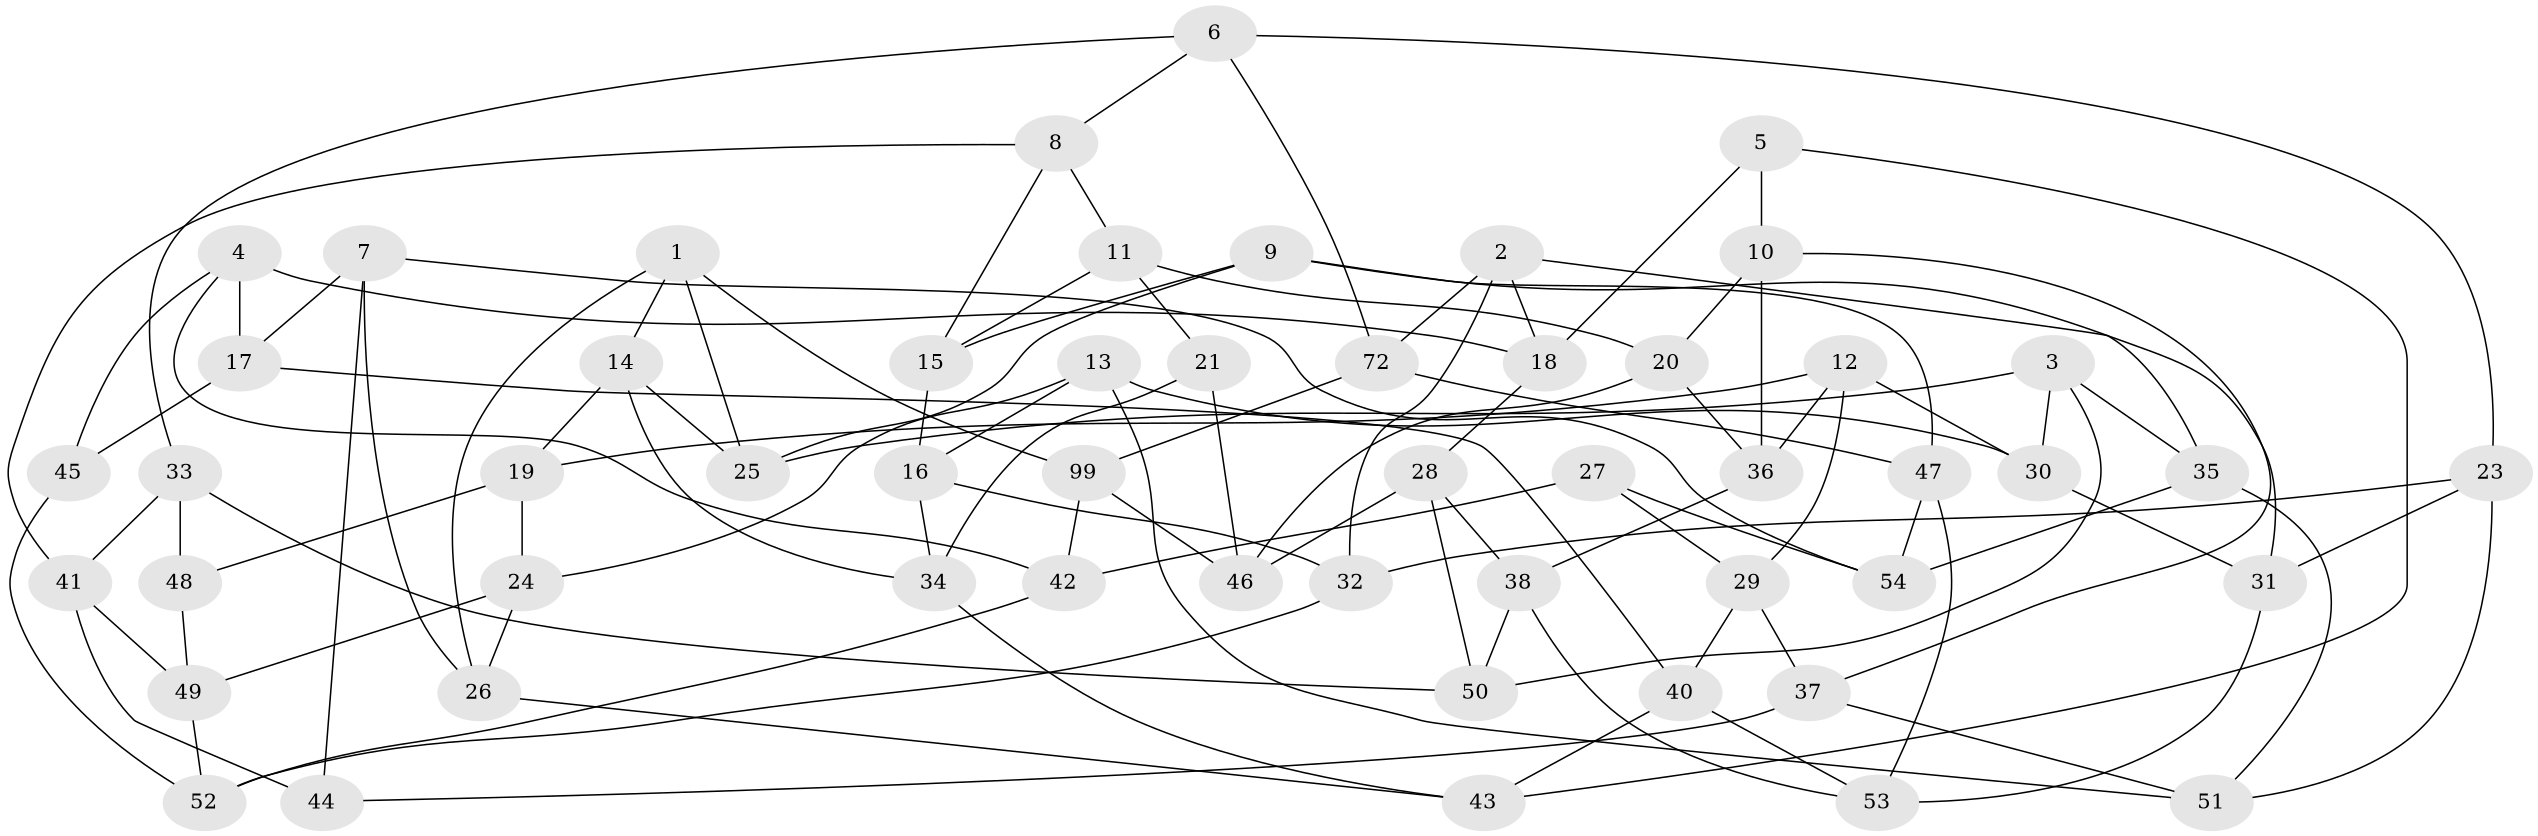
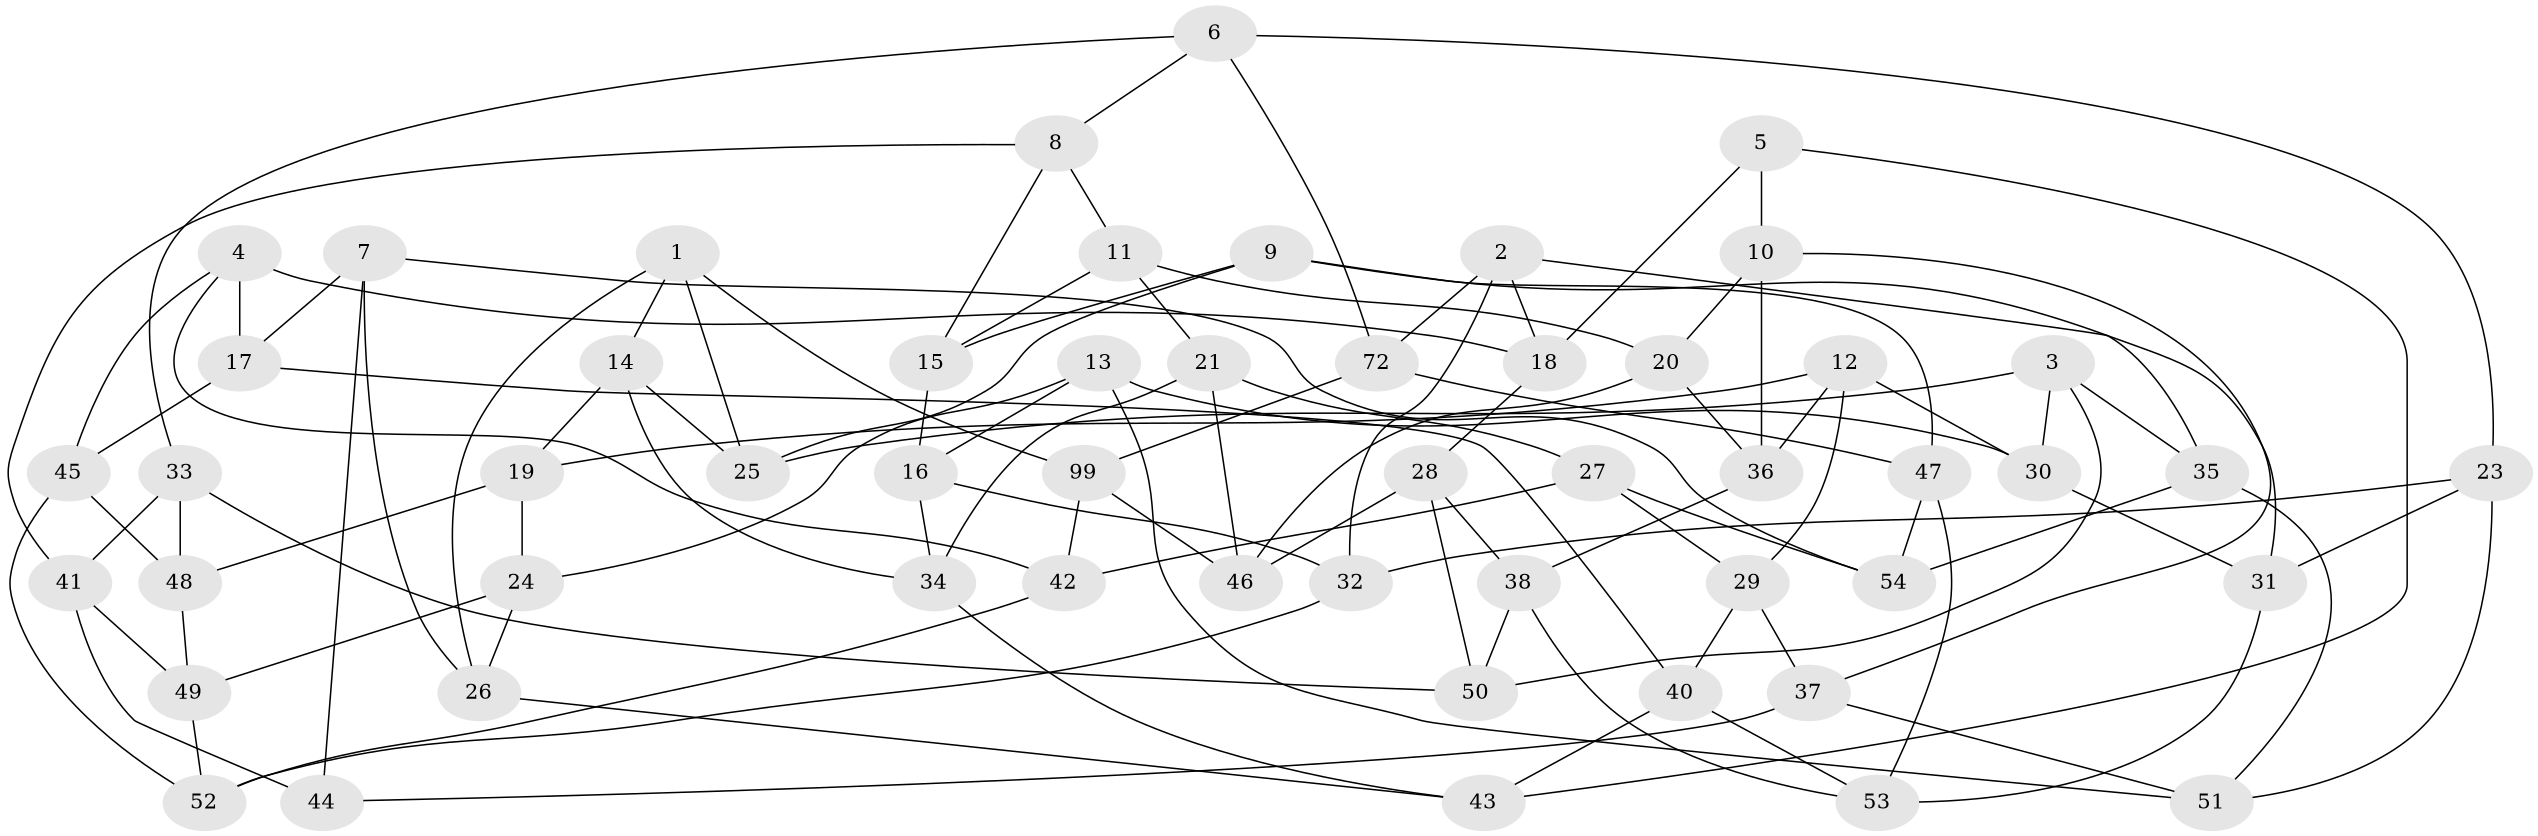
none -> (1321, 404)
none -> (118, 522)
